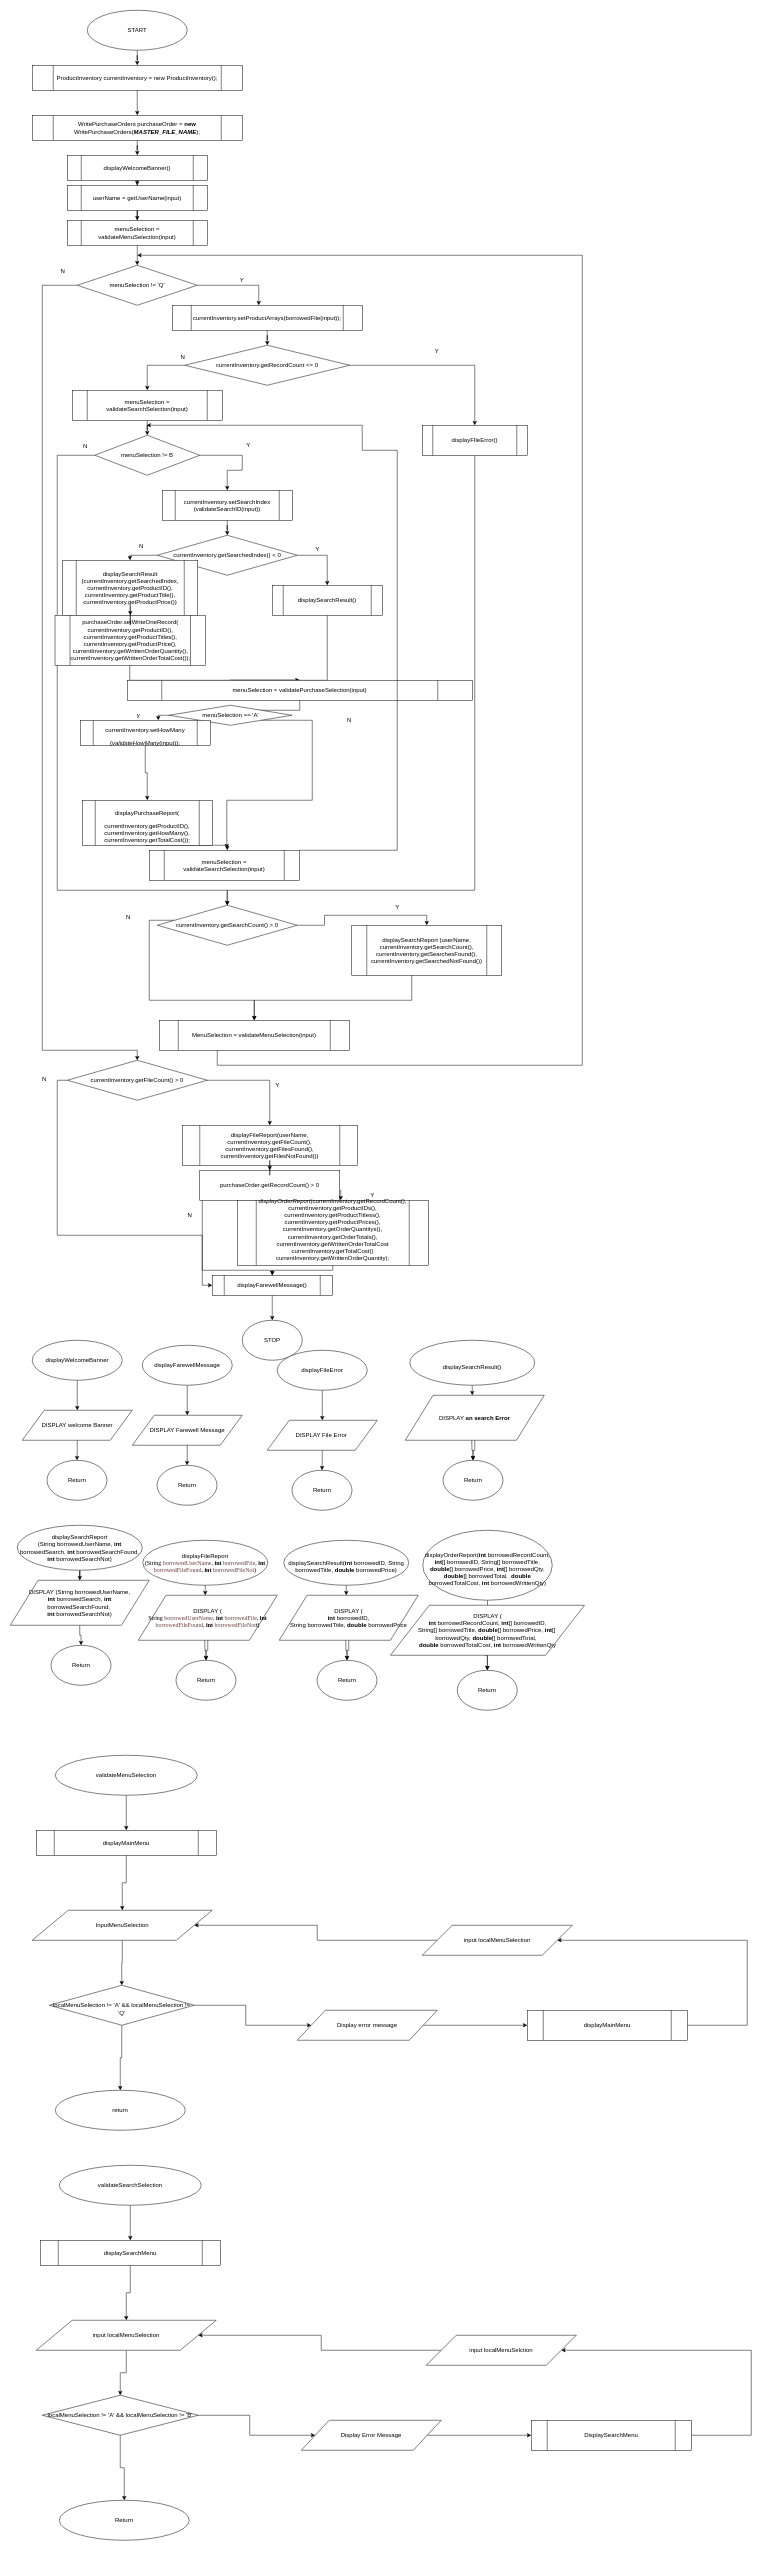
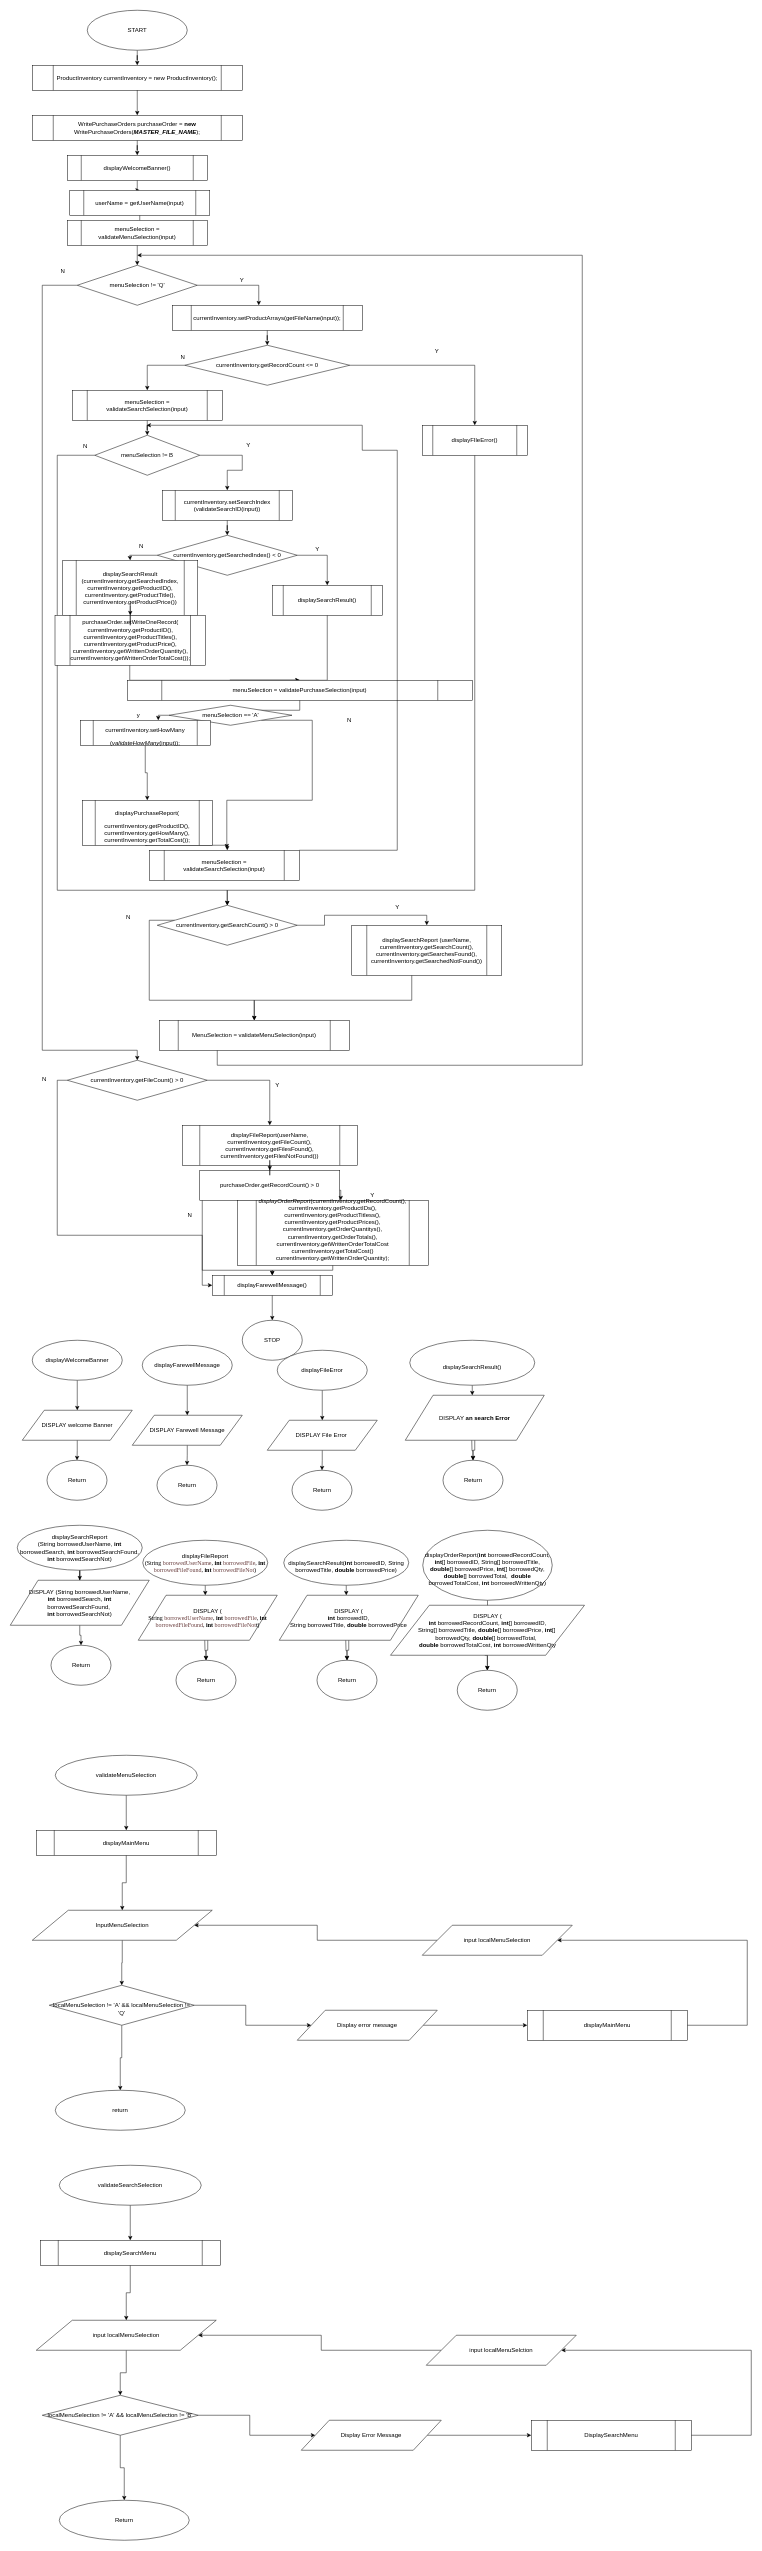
(137, 198) -> (140, 203)
(267, 318) -> (267, 318)
